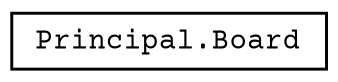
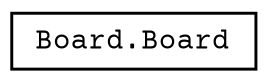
(169, 41) -> (134, 41)
